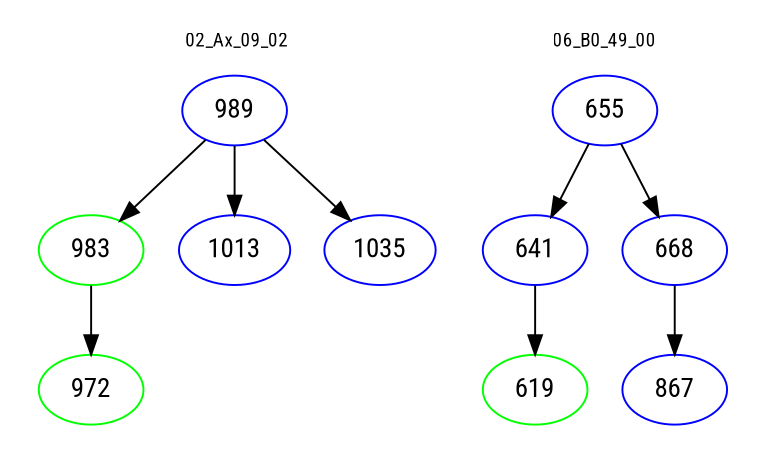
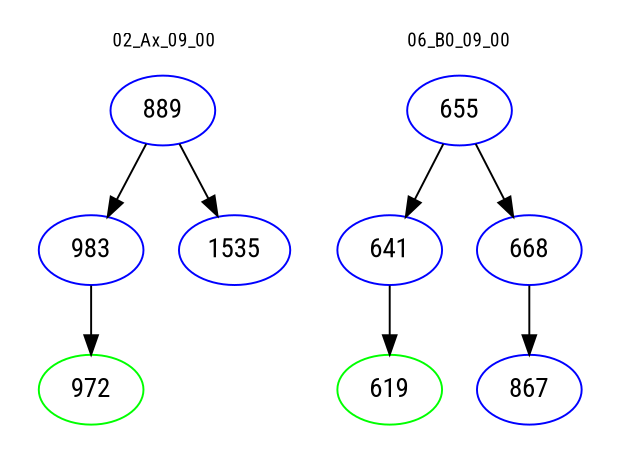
(238, 42) -> (165, 42)
(605, 42) -> (460, 42)
(235, 111) -> (163, 111)
(91, 250) -> (91, 250)
(235, 250) -> none
(380, 250) -> (235, 250)
